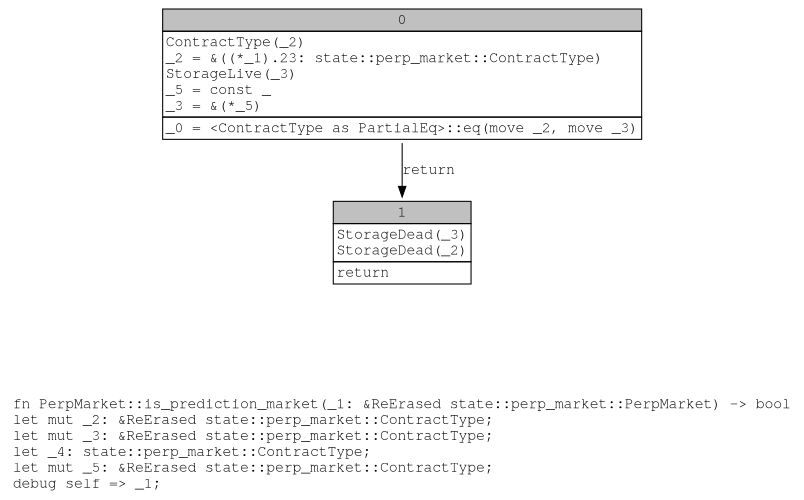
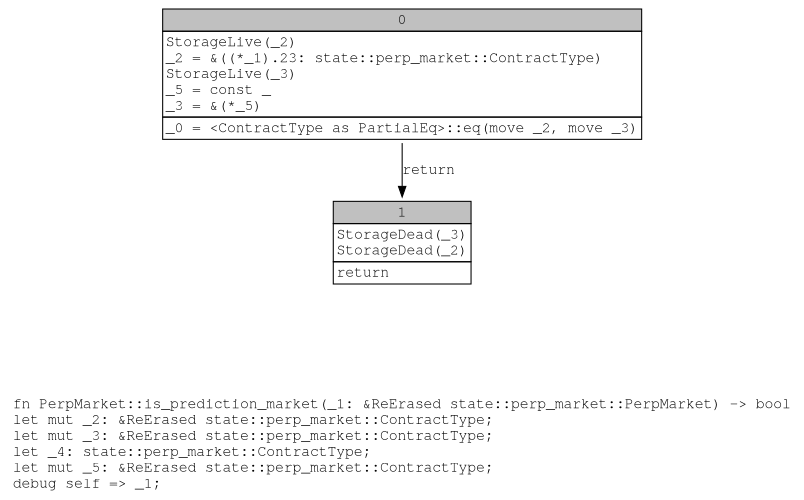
(236, 42) -> (232, 42)
